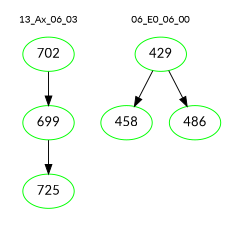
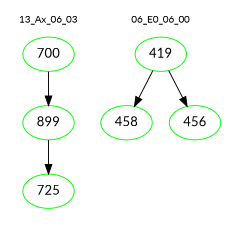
(49, 54) -> (49, 54)
(161, 54) -> (161, 54)
(49, 123) -> (49, 123)
(195, 123) -> (195, 123)
